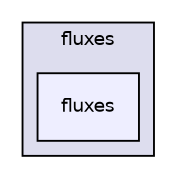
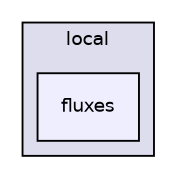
(88, 40) -> (88, 40)
